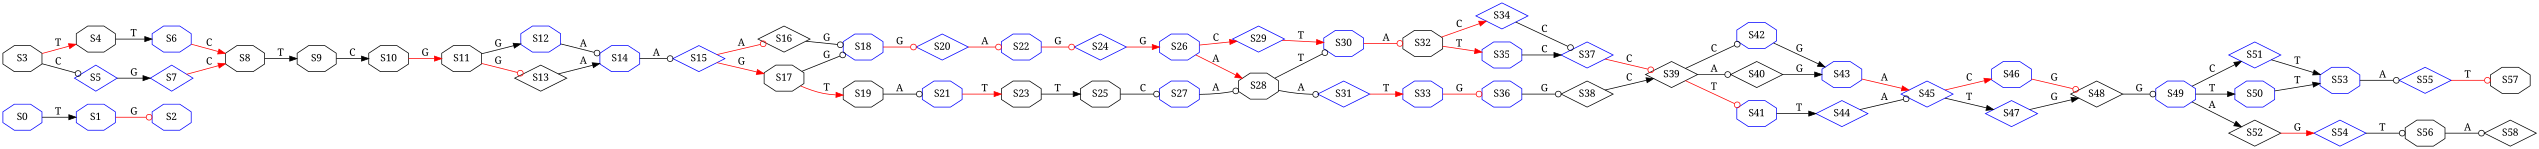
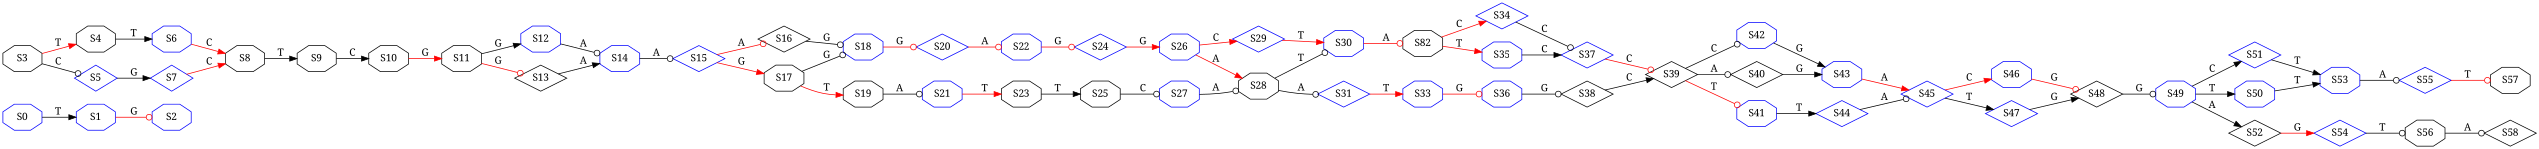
(1423, 43) -> (1423, 43)
